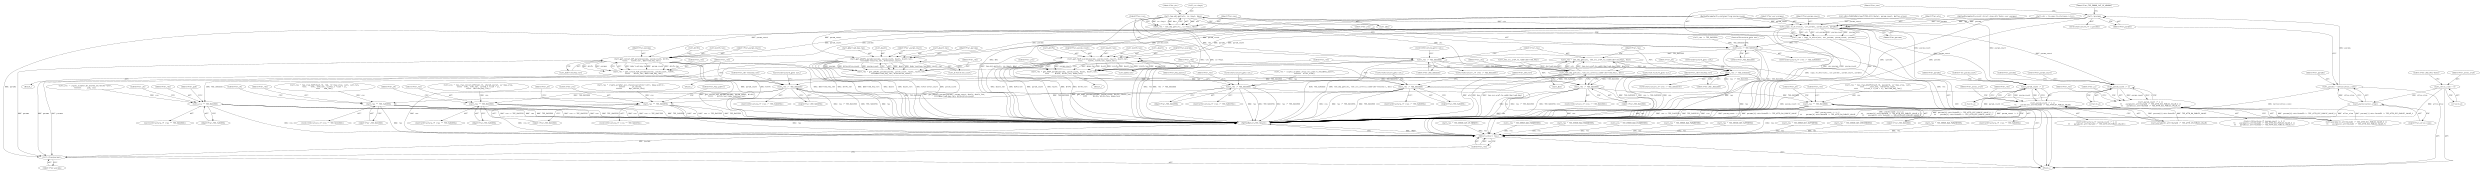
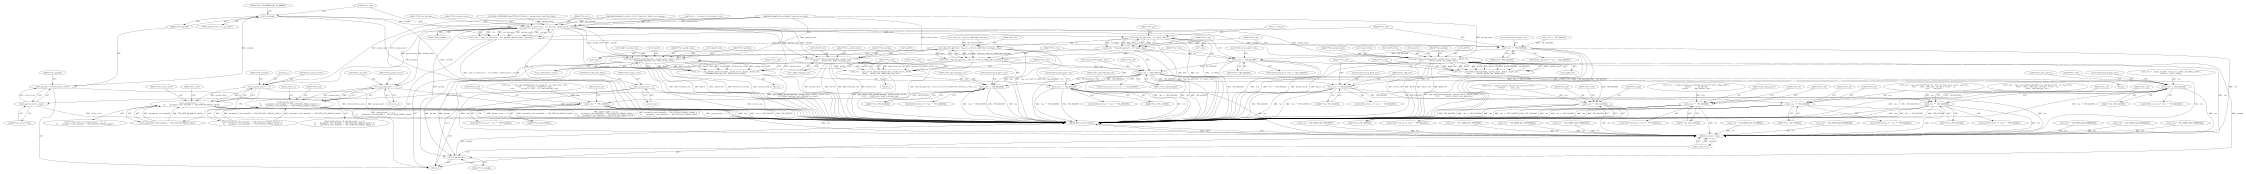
(1486, 22) -> (854, 32)
(1999, 93) -> (235, 108)
